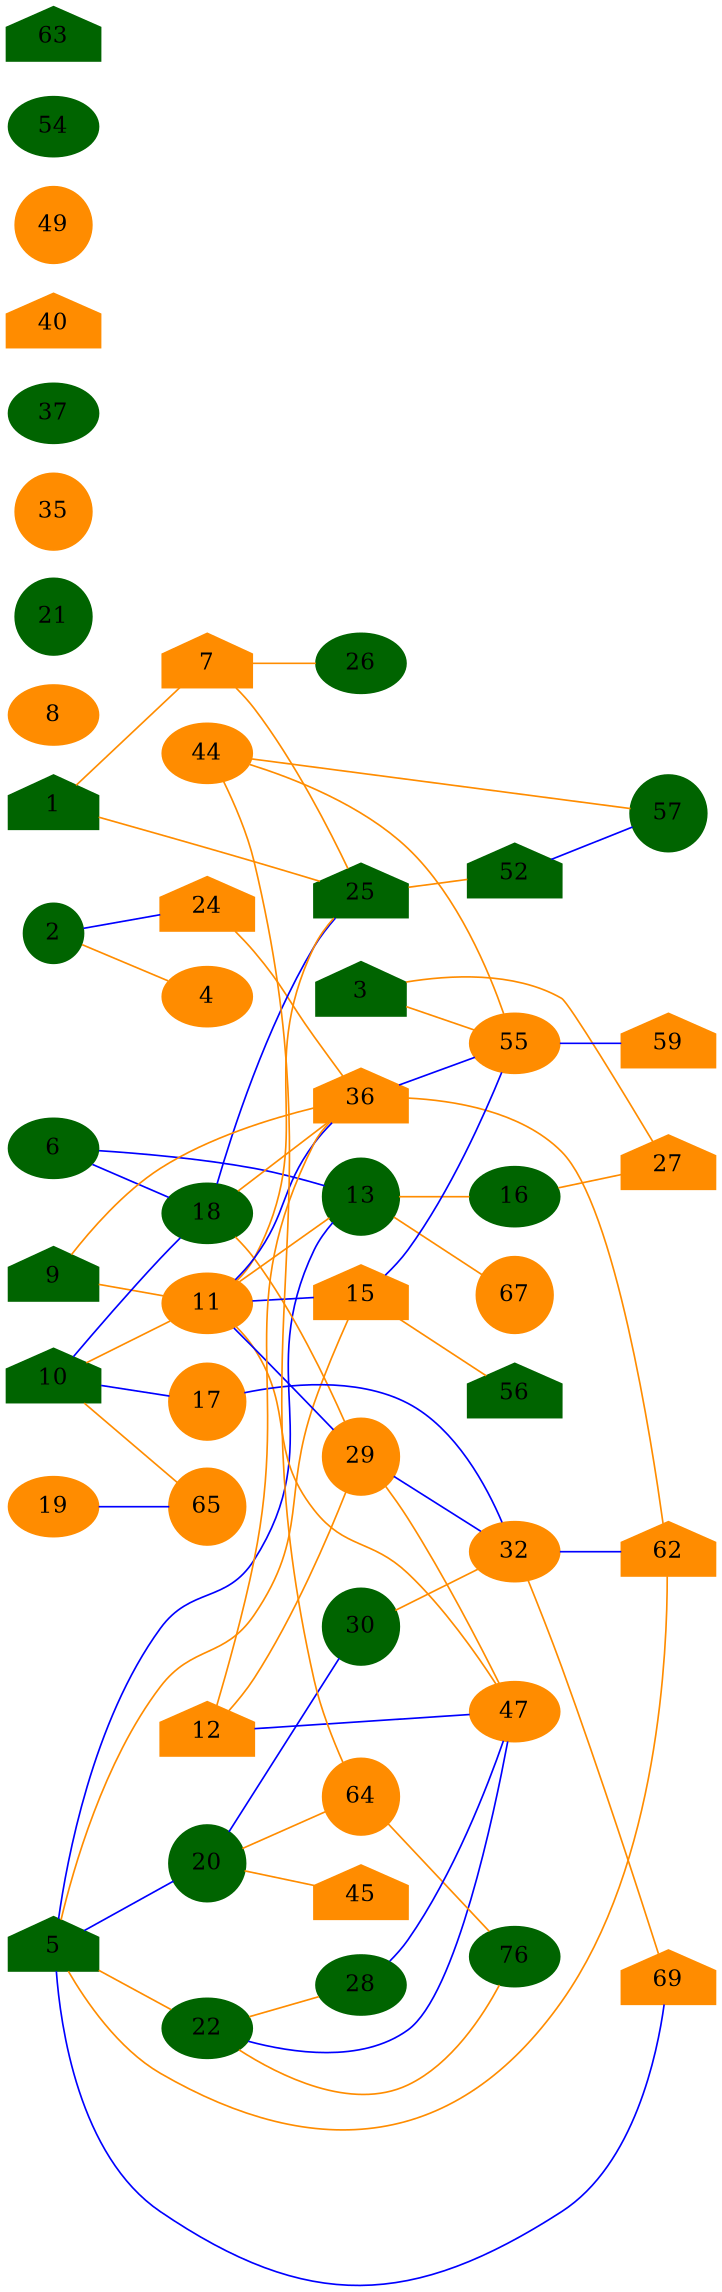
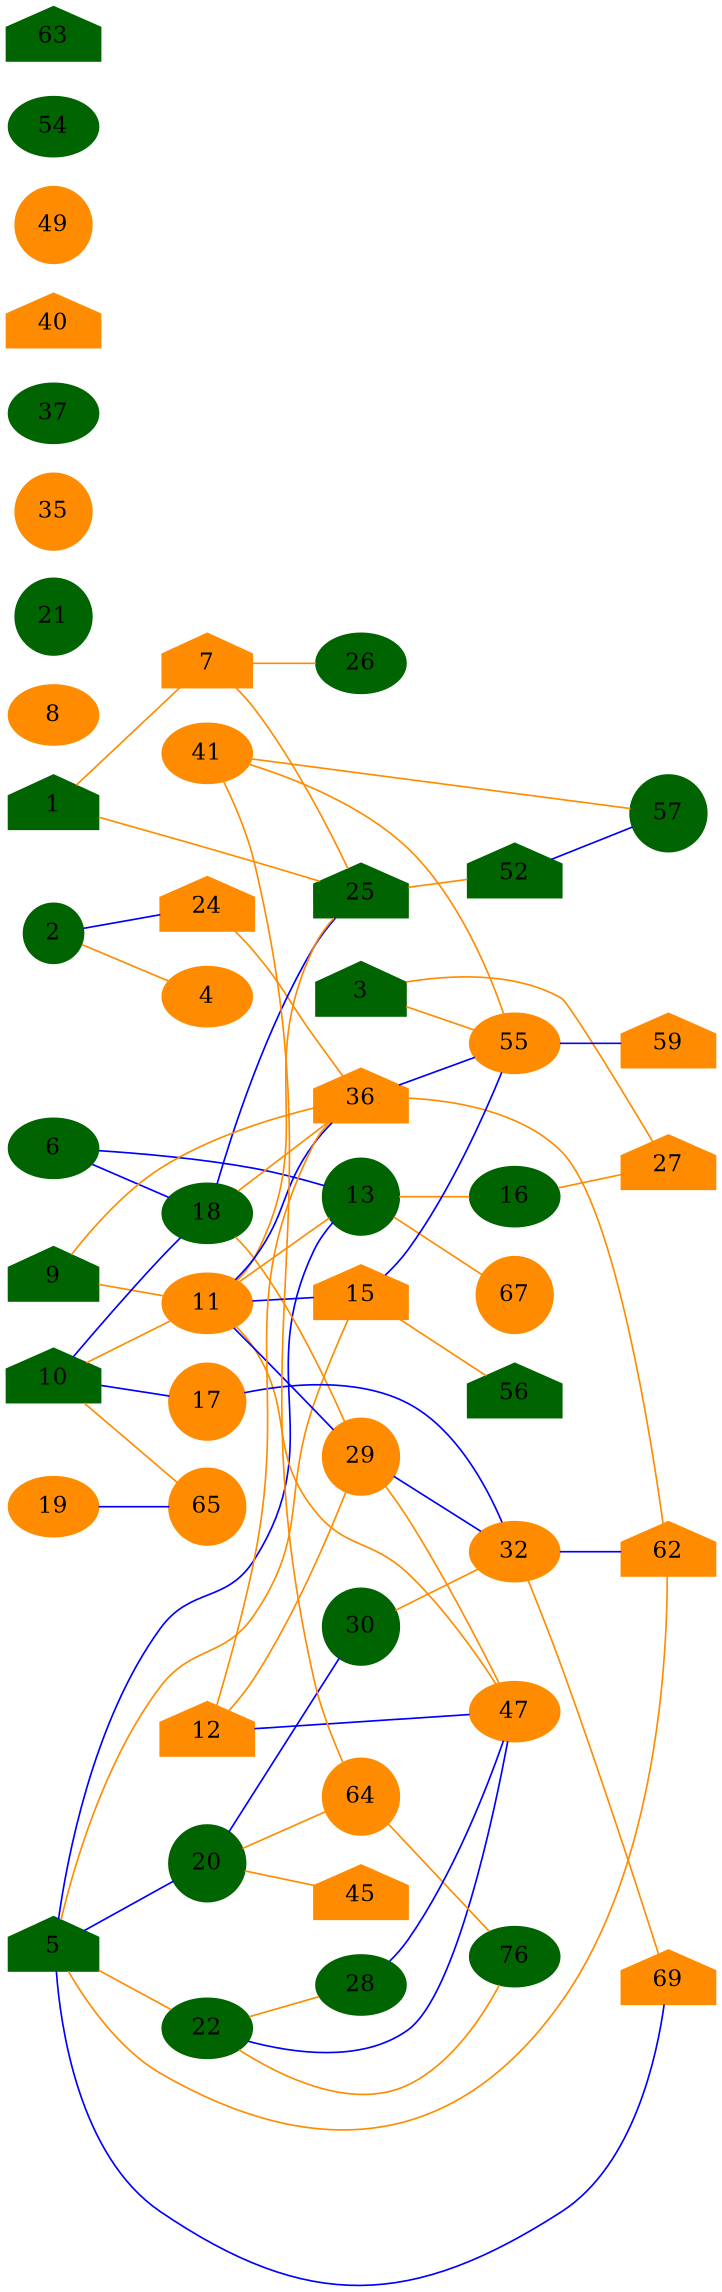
(207, 753) -> (207, 753)
